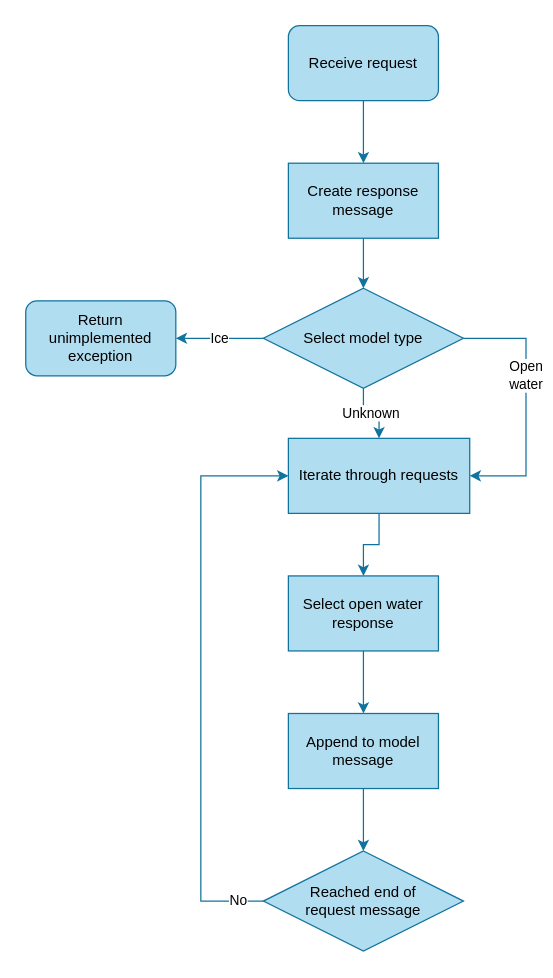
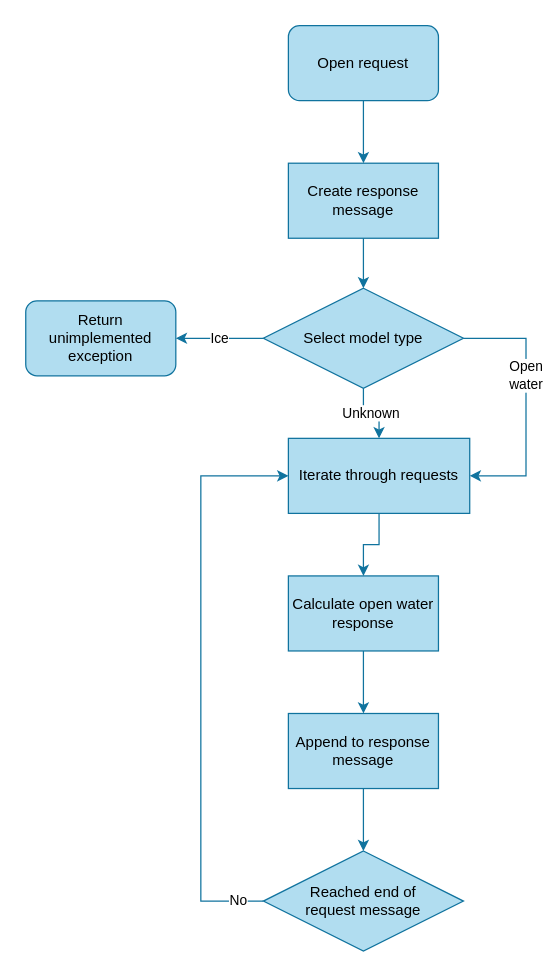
(363, 63) -> (363, 63)
(363, 613) -> (363, 613)
(363, 751) -> (363, 751)
